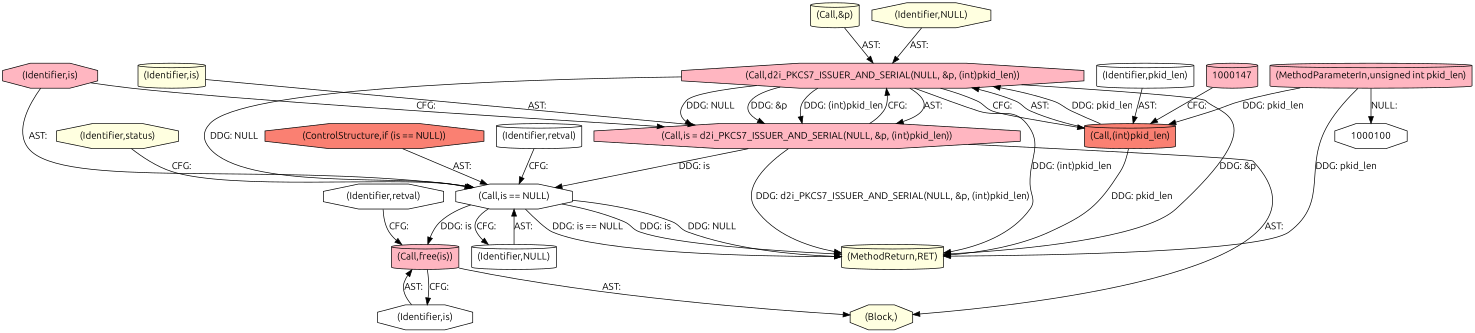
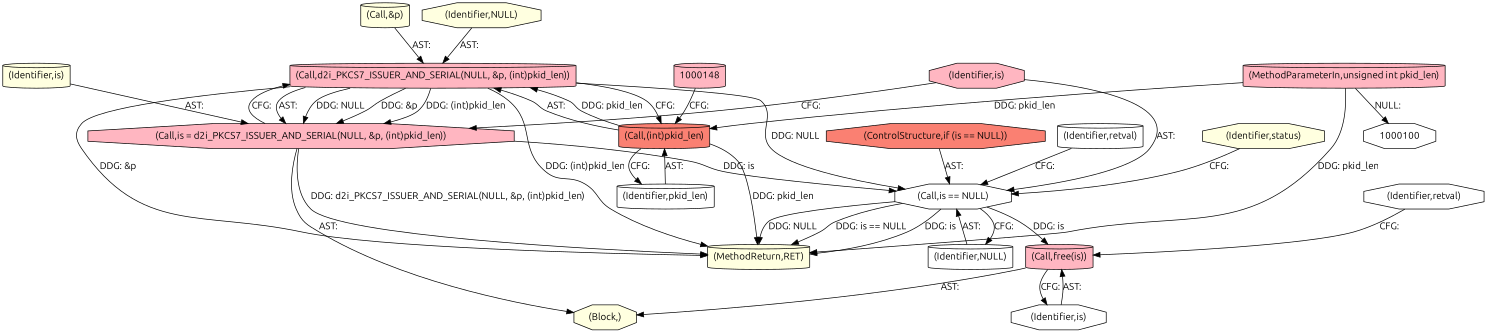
(883, 76) -> (433, 76)
(1232, 76) -> (700, 76)
none -> (629, 163)
